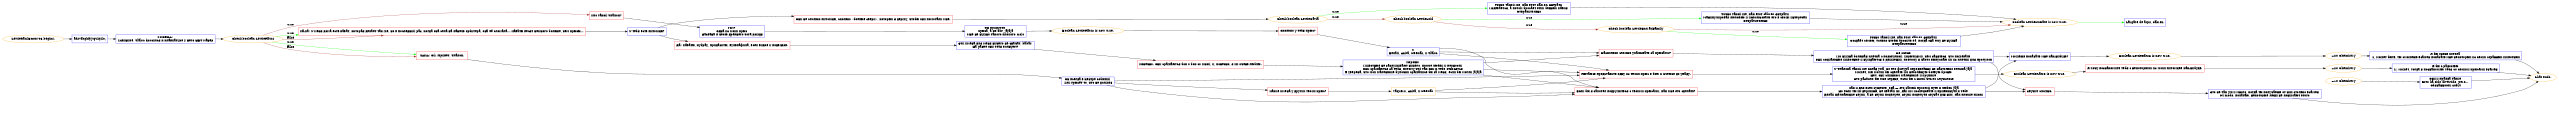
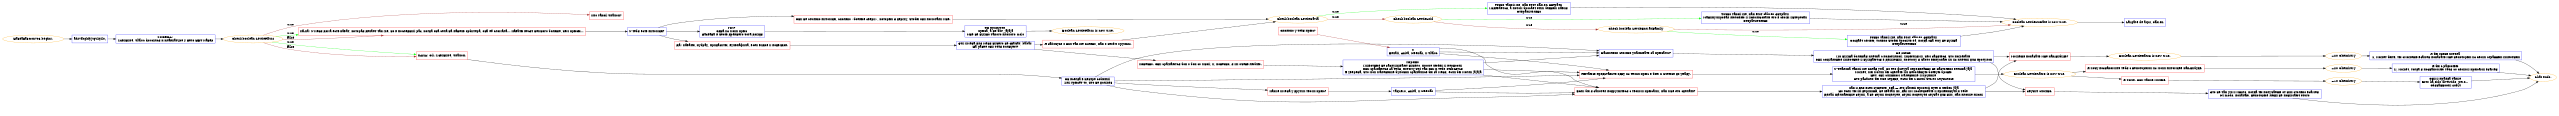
(2100, 22) -> (2100, 22)
(661, 23) -> (682, 31)
(1200, 31) -> none
(33, 39) -> (33, 39)
(1352, 41) -> (1352, 41)
none -> (1088, 44)
none -> (1344, 44)
(1636, 53) -> (1636, 53)
(442, 56) -> (442, 56)
(2040, 57) -> (2040, 57)
none -> (2145, 80)
(1413, 91) -> (1413, 91)
